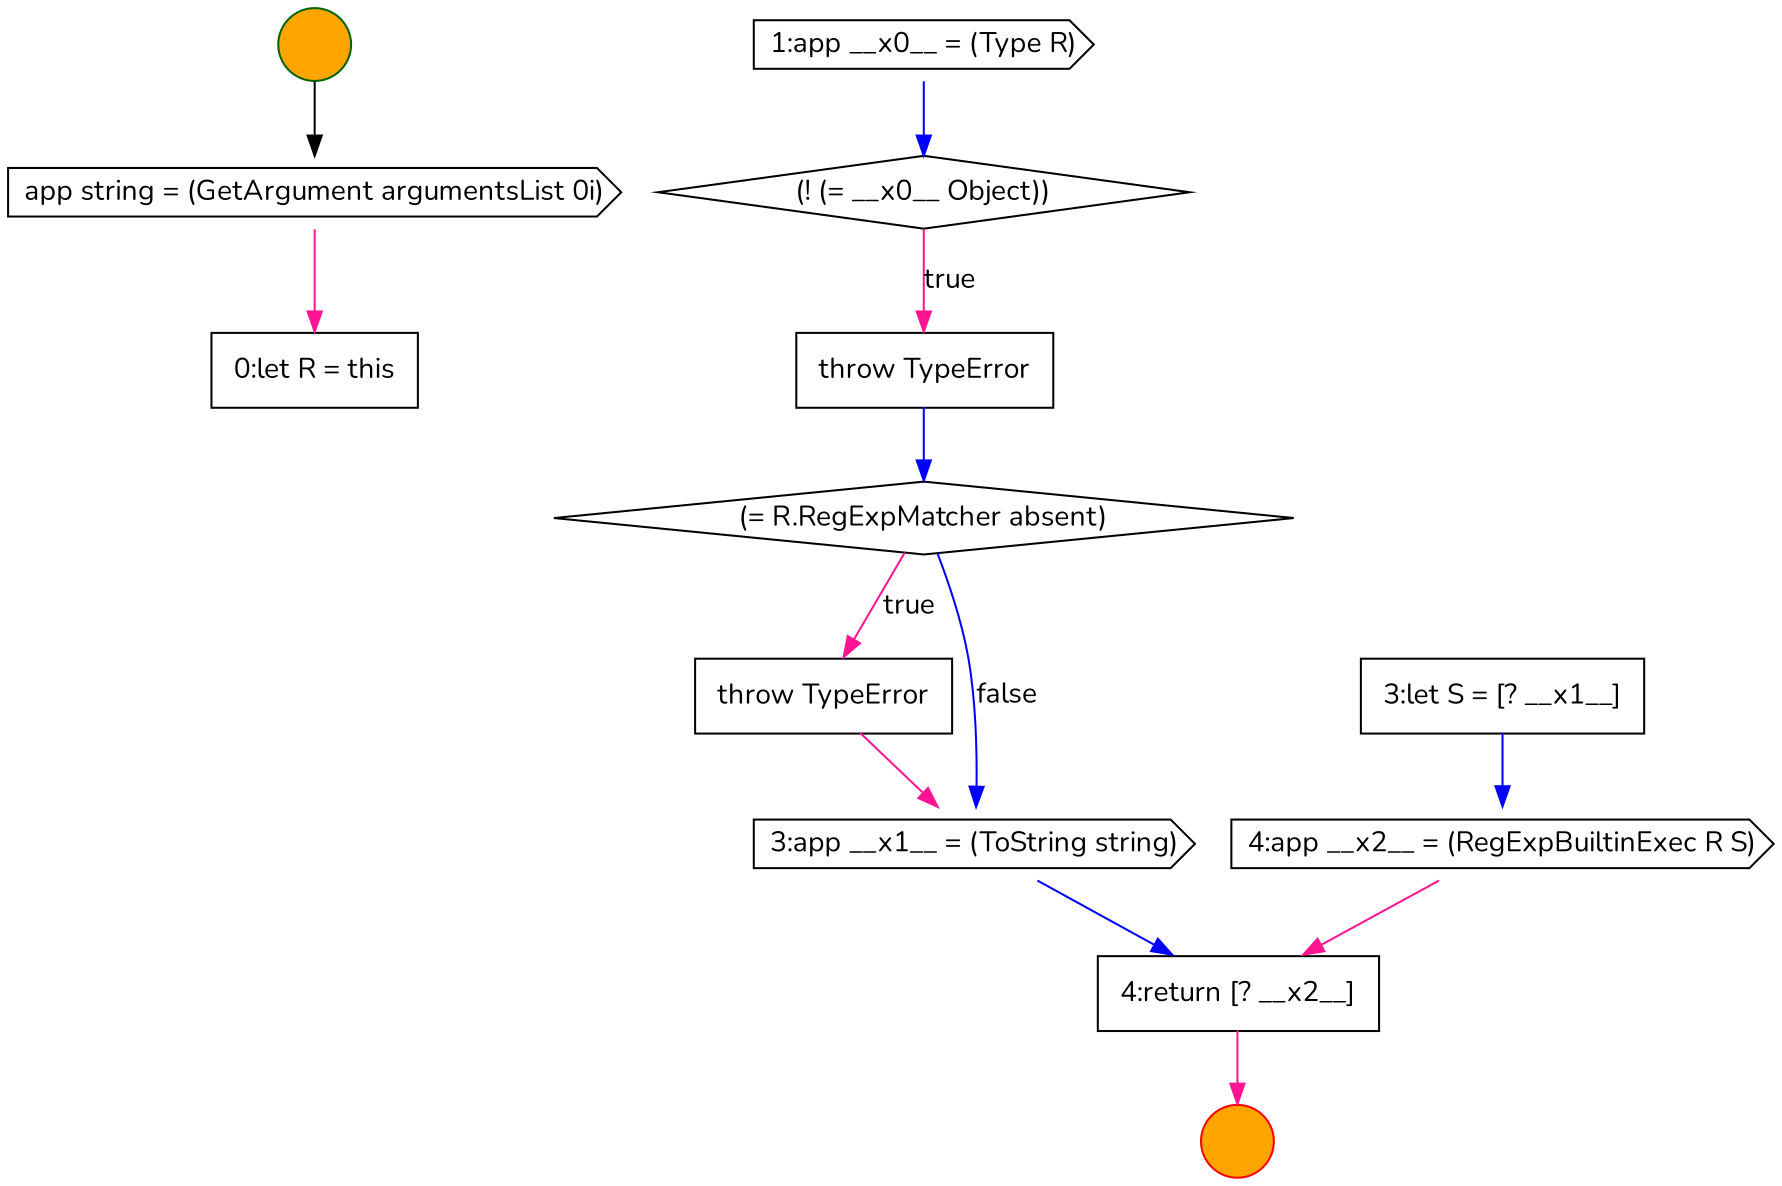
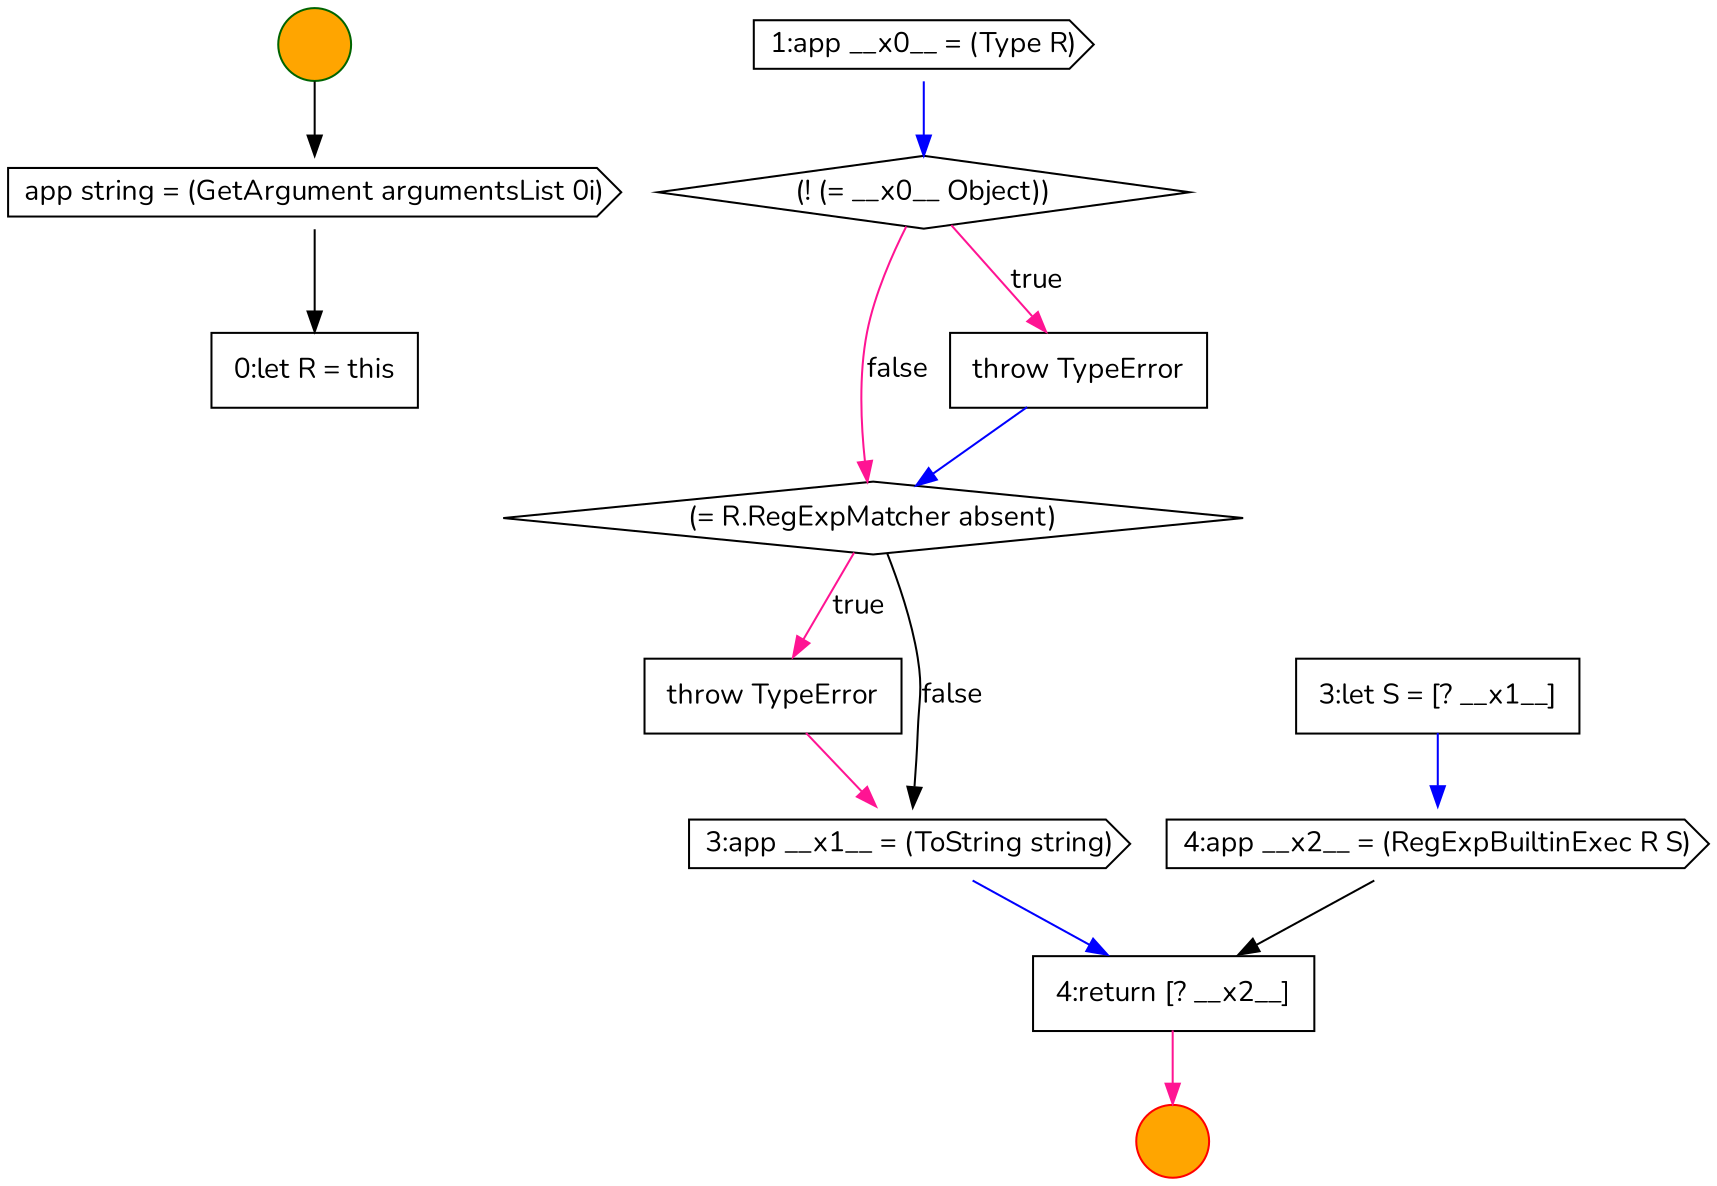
(315, 270) -> (315, 270)
none -> (866, 340)
(970, 668) -> (919, 668)
(1380, 913) -> (1315, 913)
